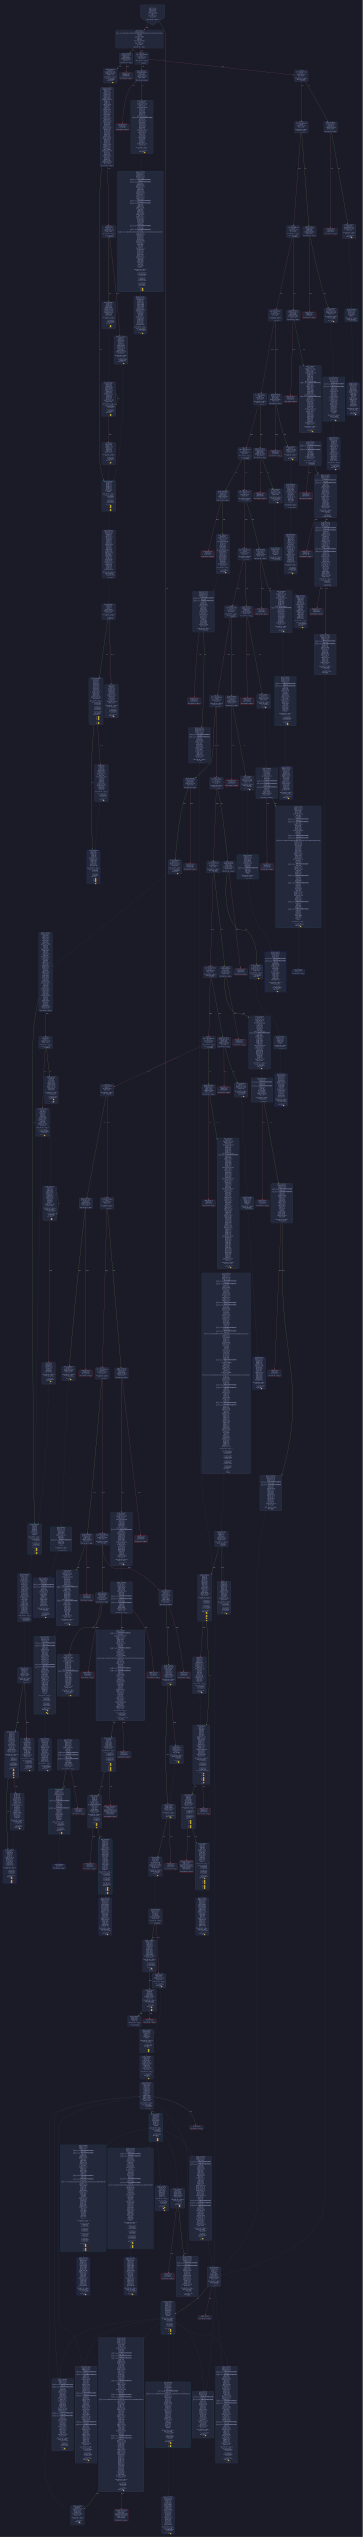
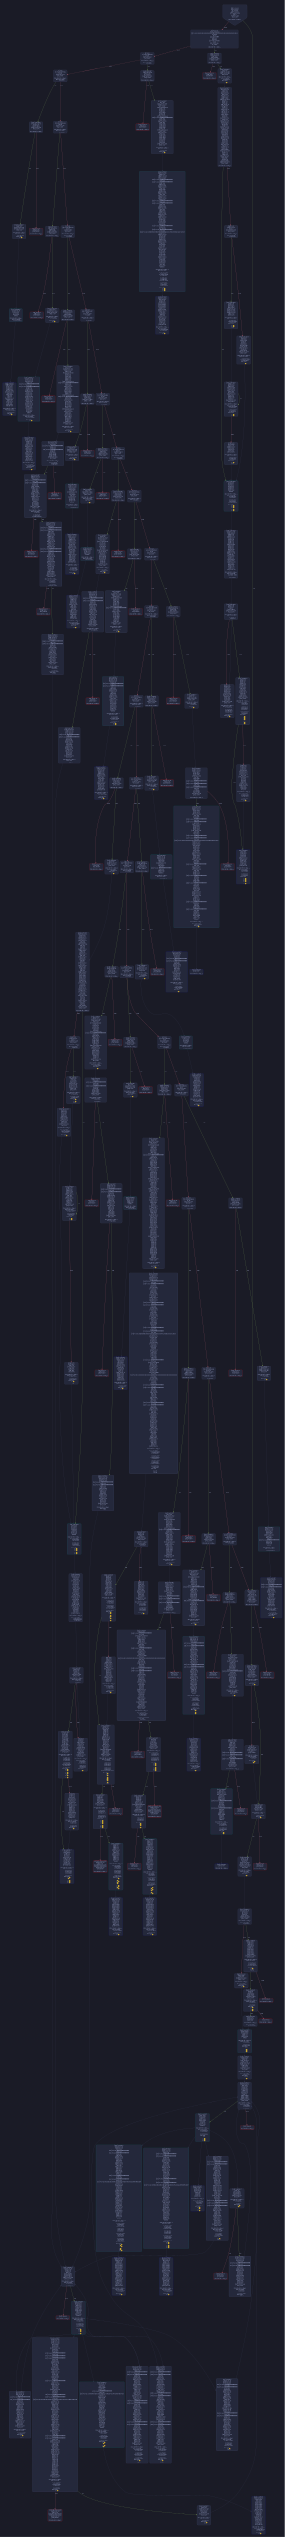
none -> (266, 2000)
